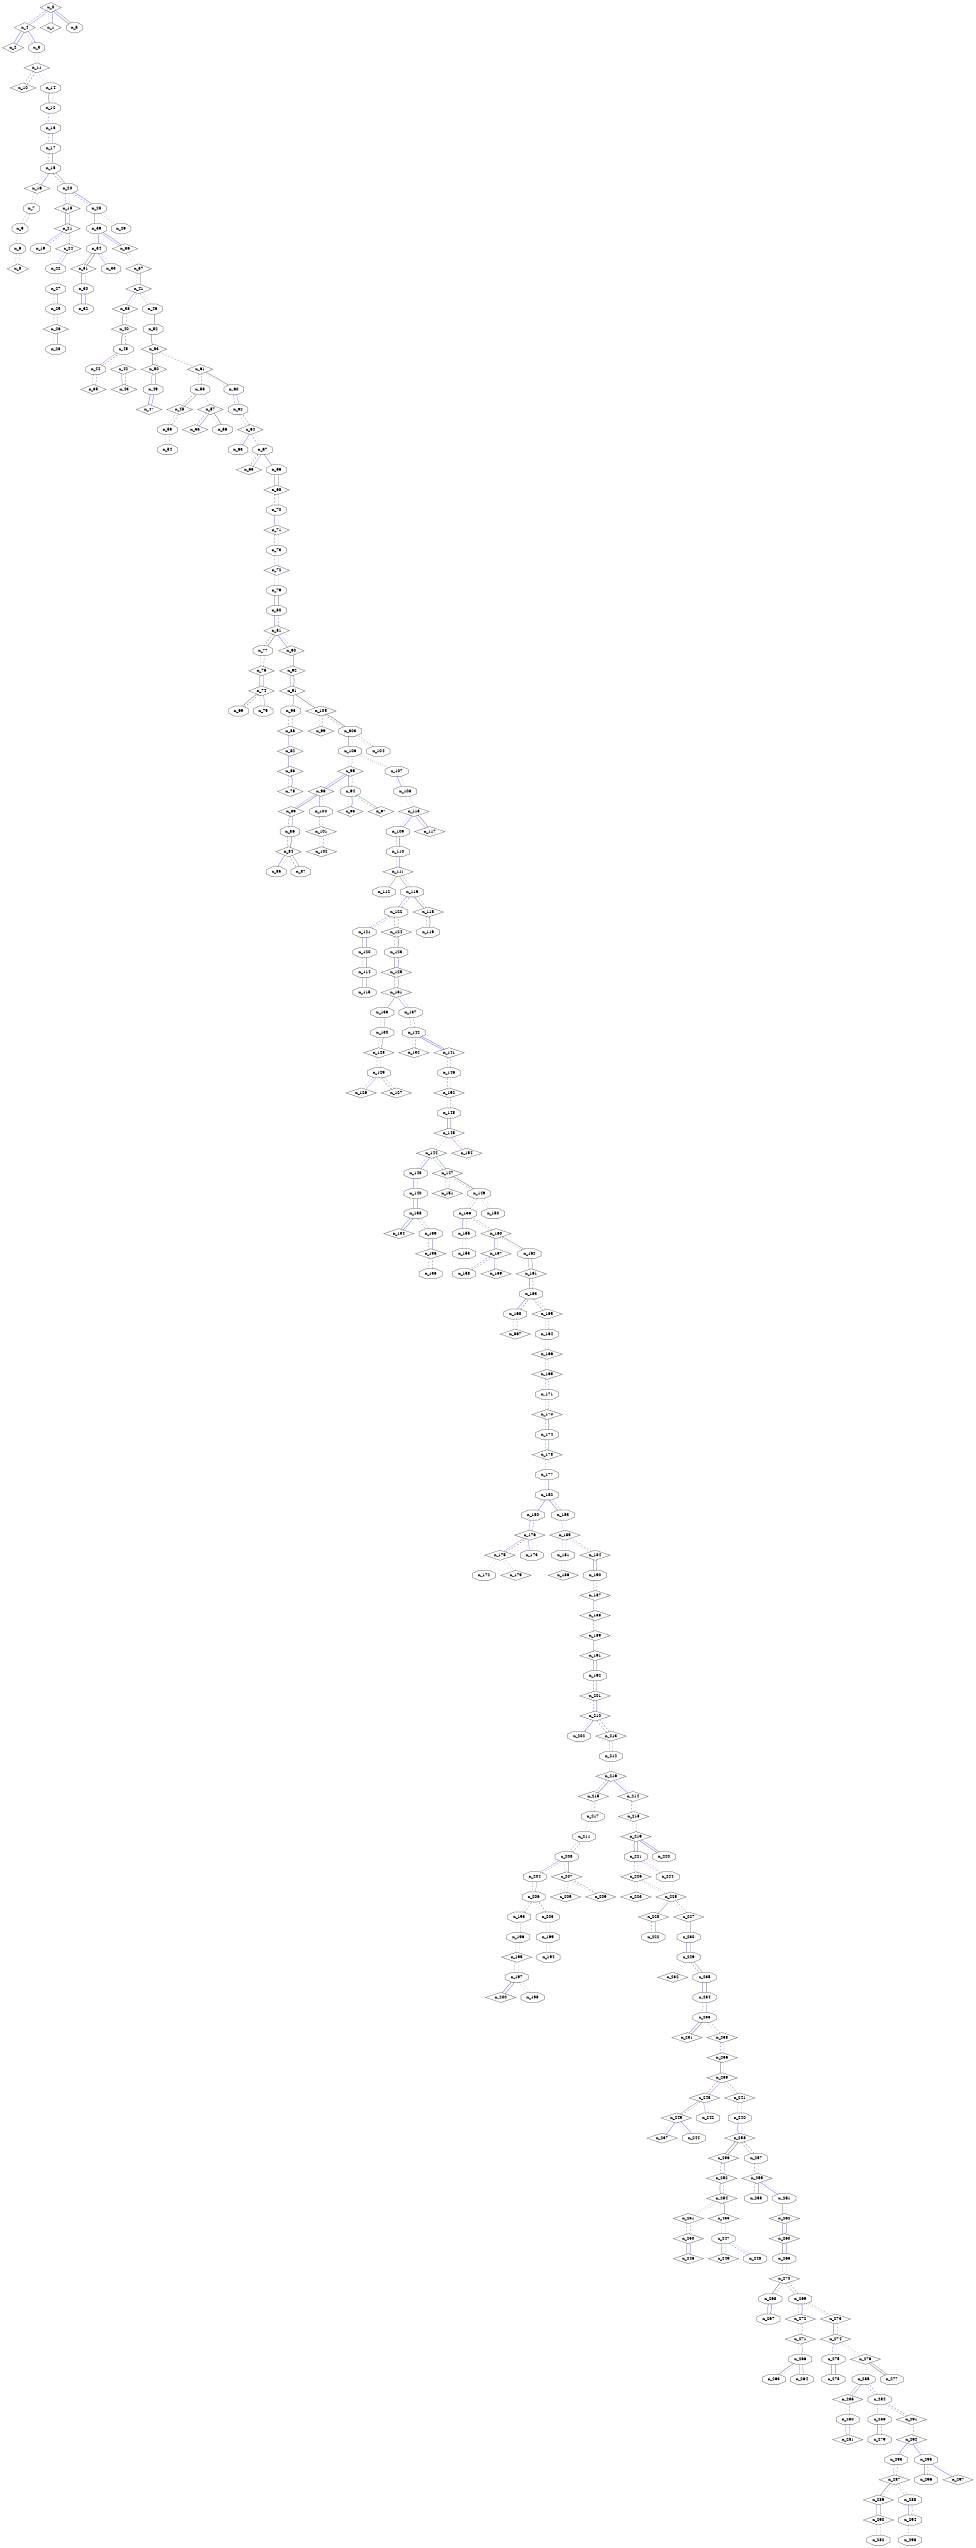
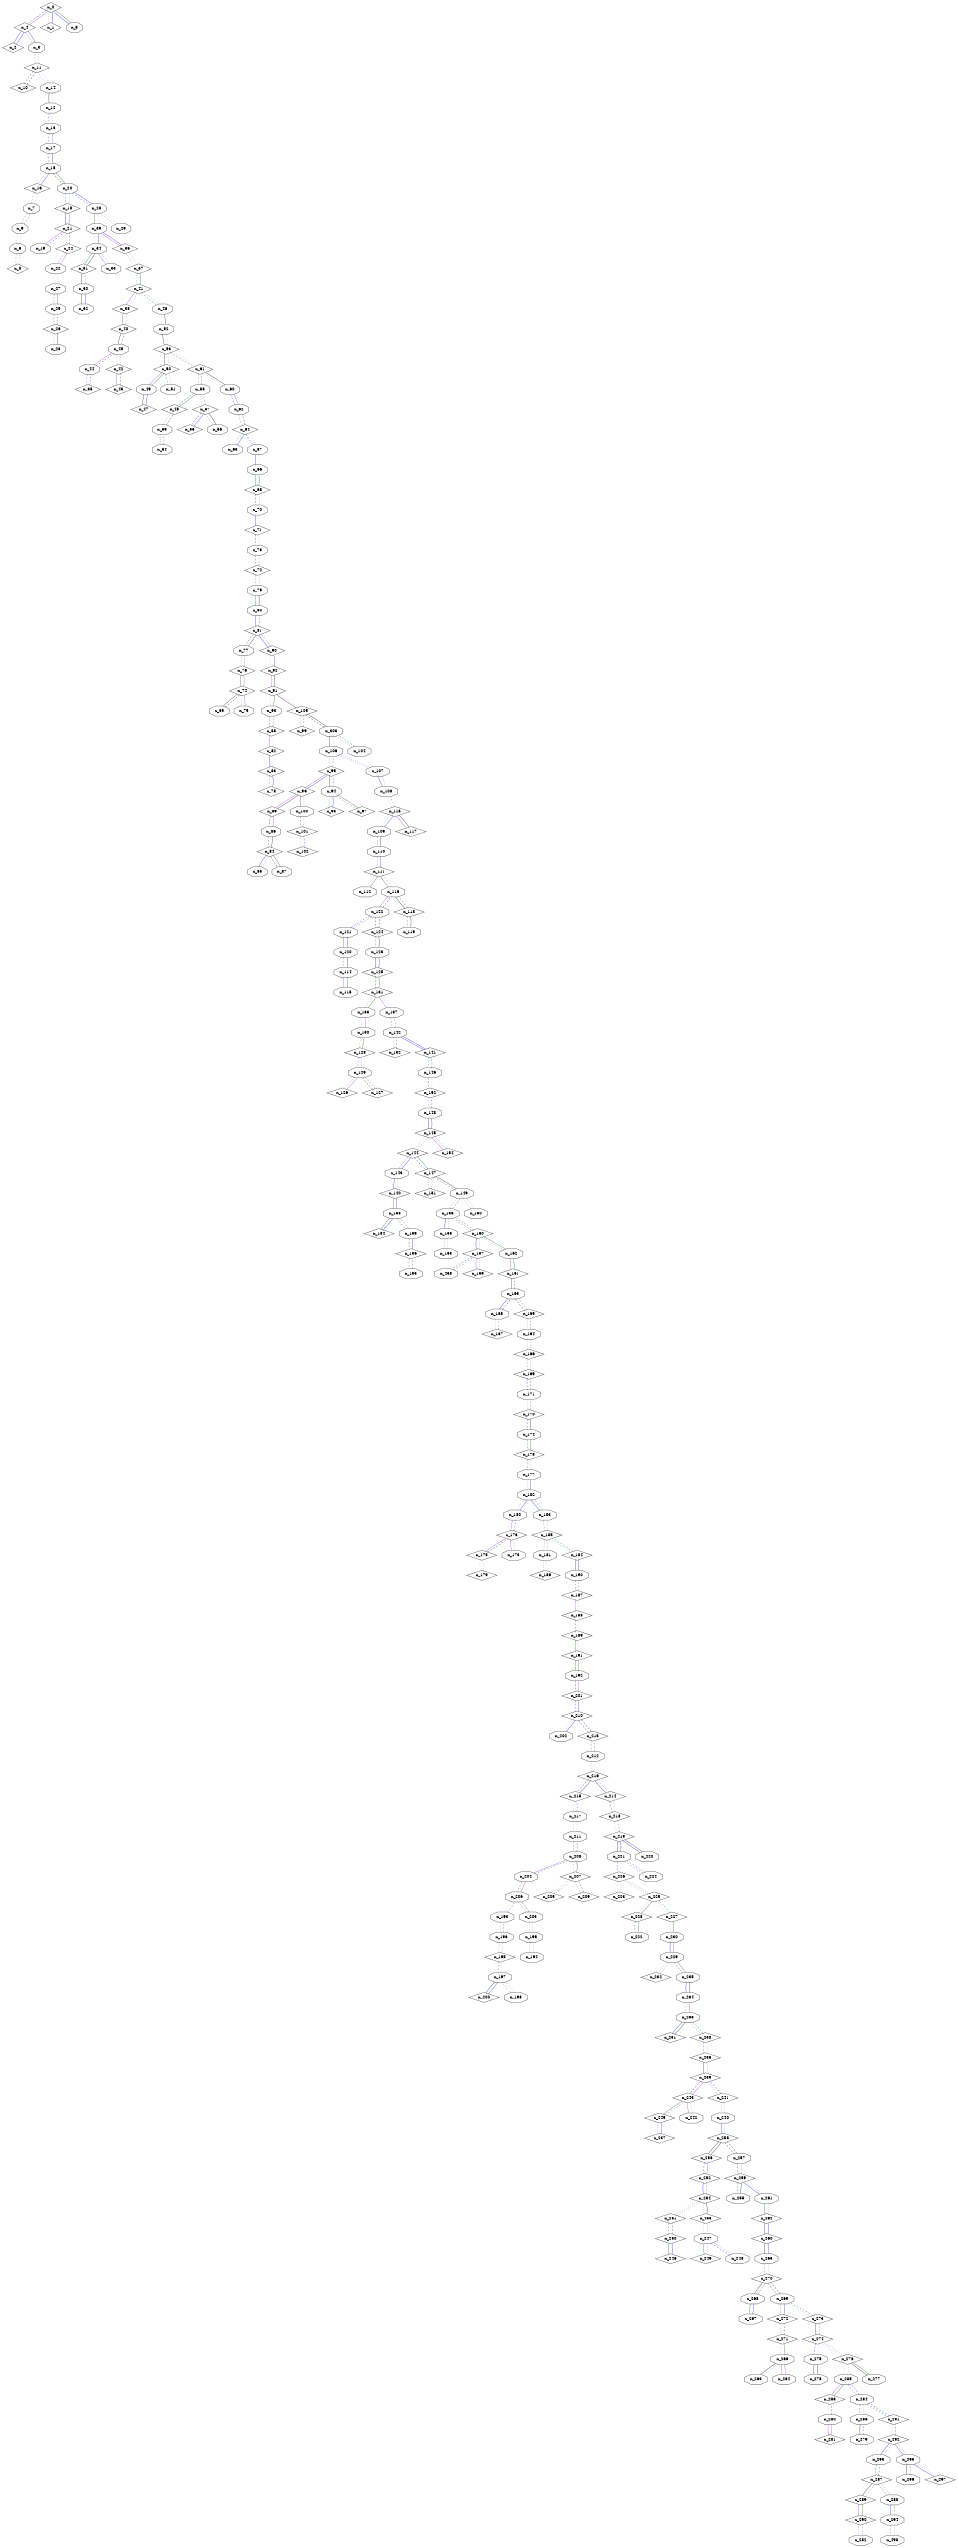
none -> (171, 389)
(249, 470) -> none
(416, 1193) -> (395, 1193)
(464, 1274) -> (446, 1274)
(515, 1334) -> (497, 1334)
(484, 1575) -> none
(694, 2138) -> none
(910, 2540) -> (892, 2540)
